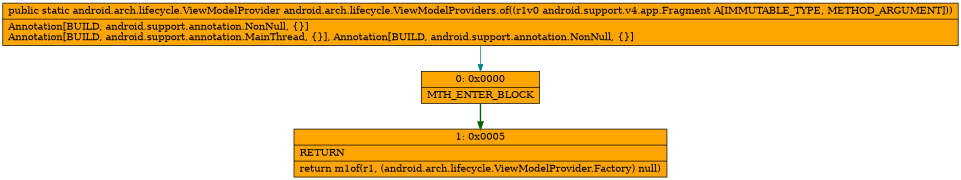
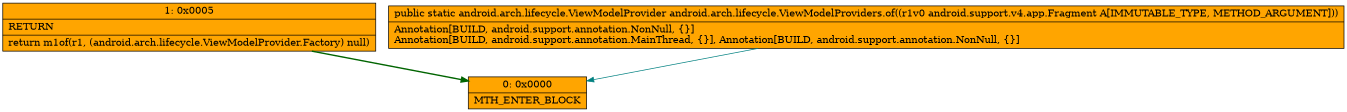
(480, 113) -> (387, 65)
